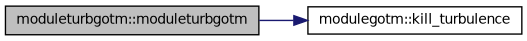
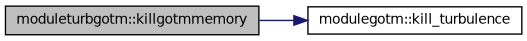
(132, 20) -> (132, 20)
